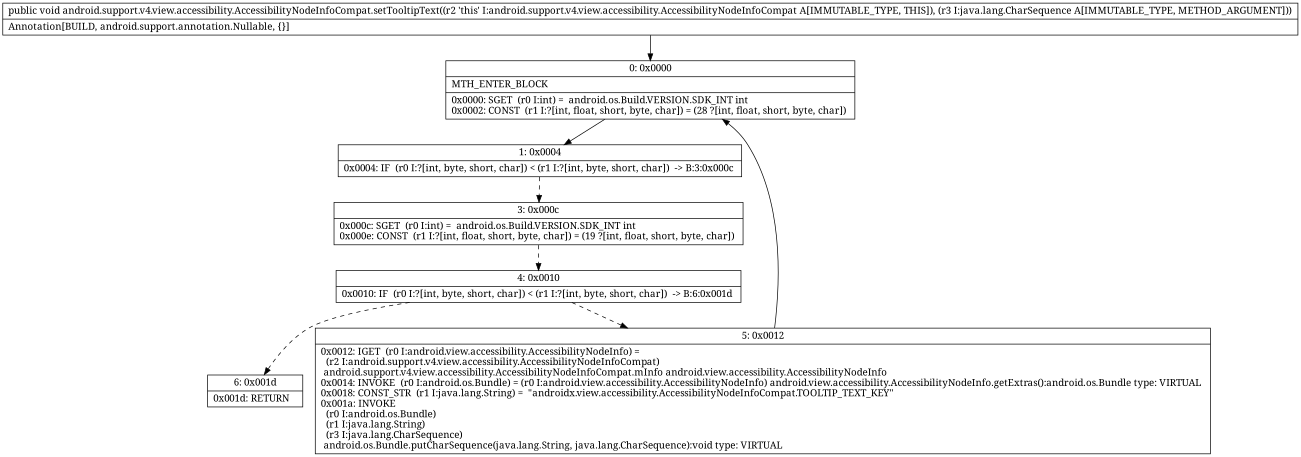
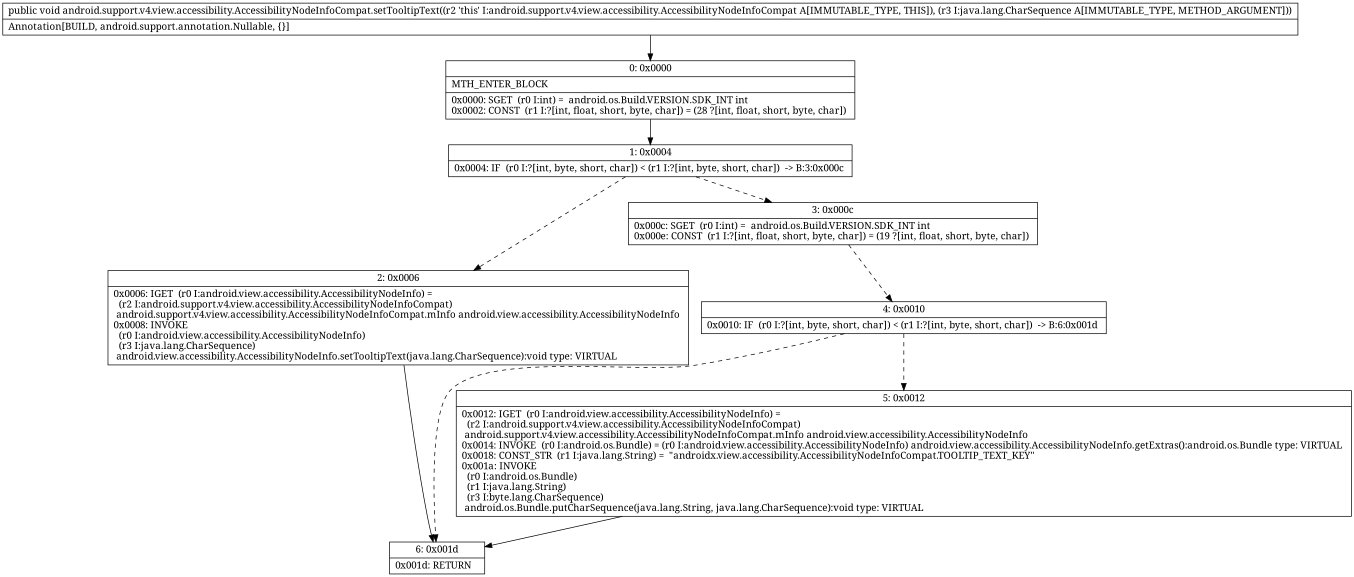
(774, 219) -> (557, 531)
none -> (398, 318)
(392, 435) -> (533, 498)
